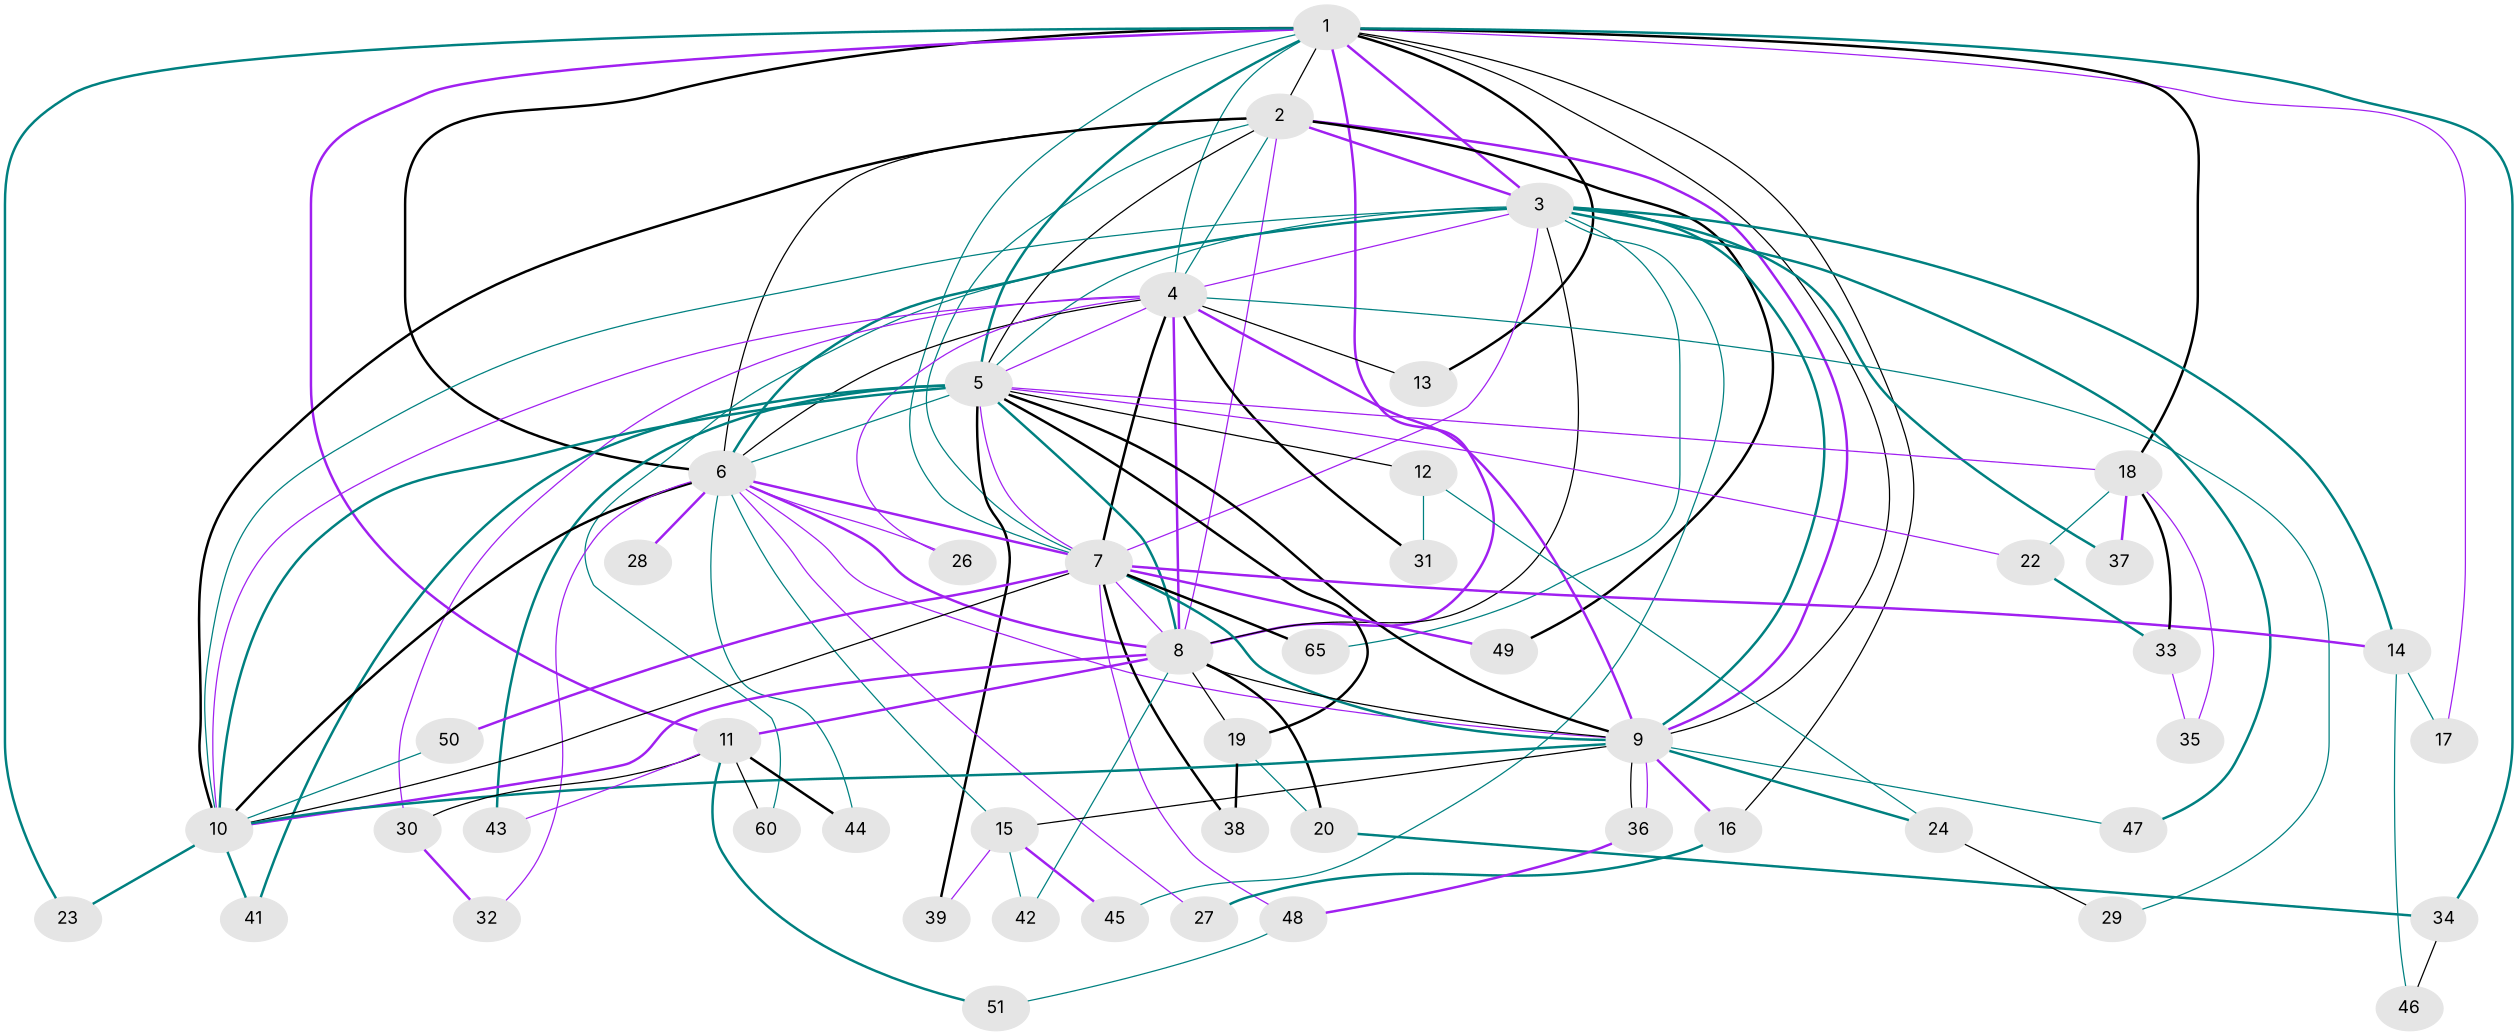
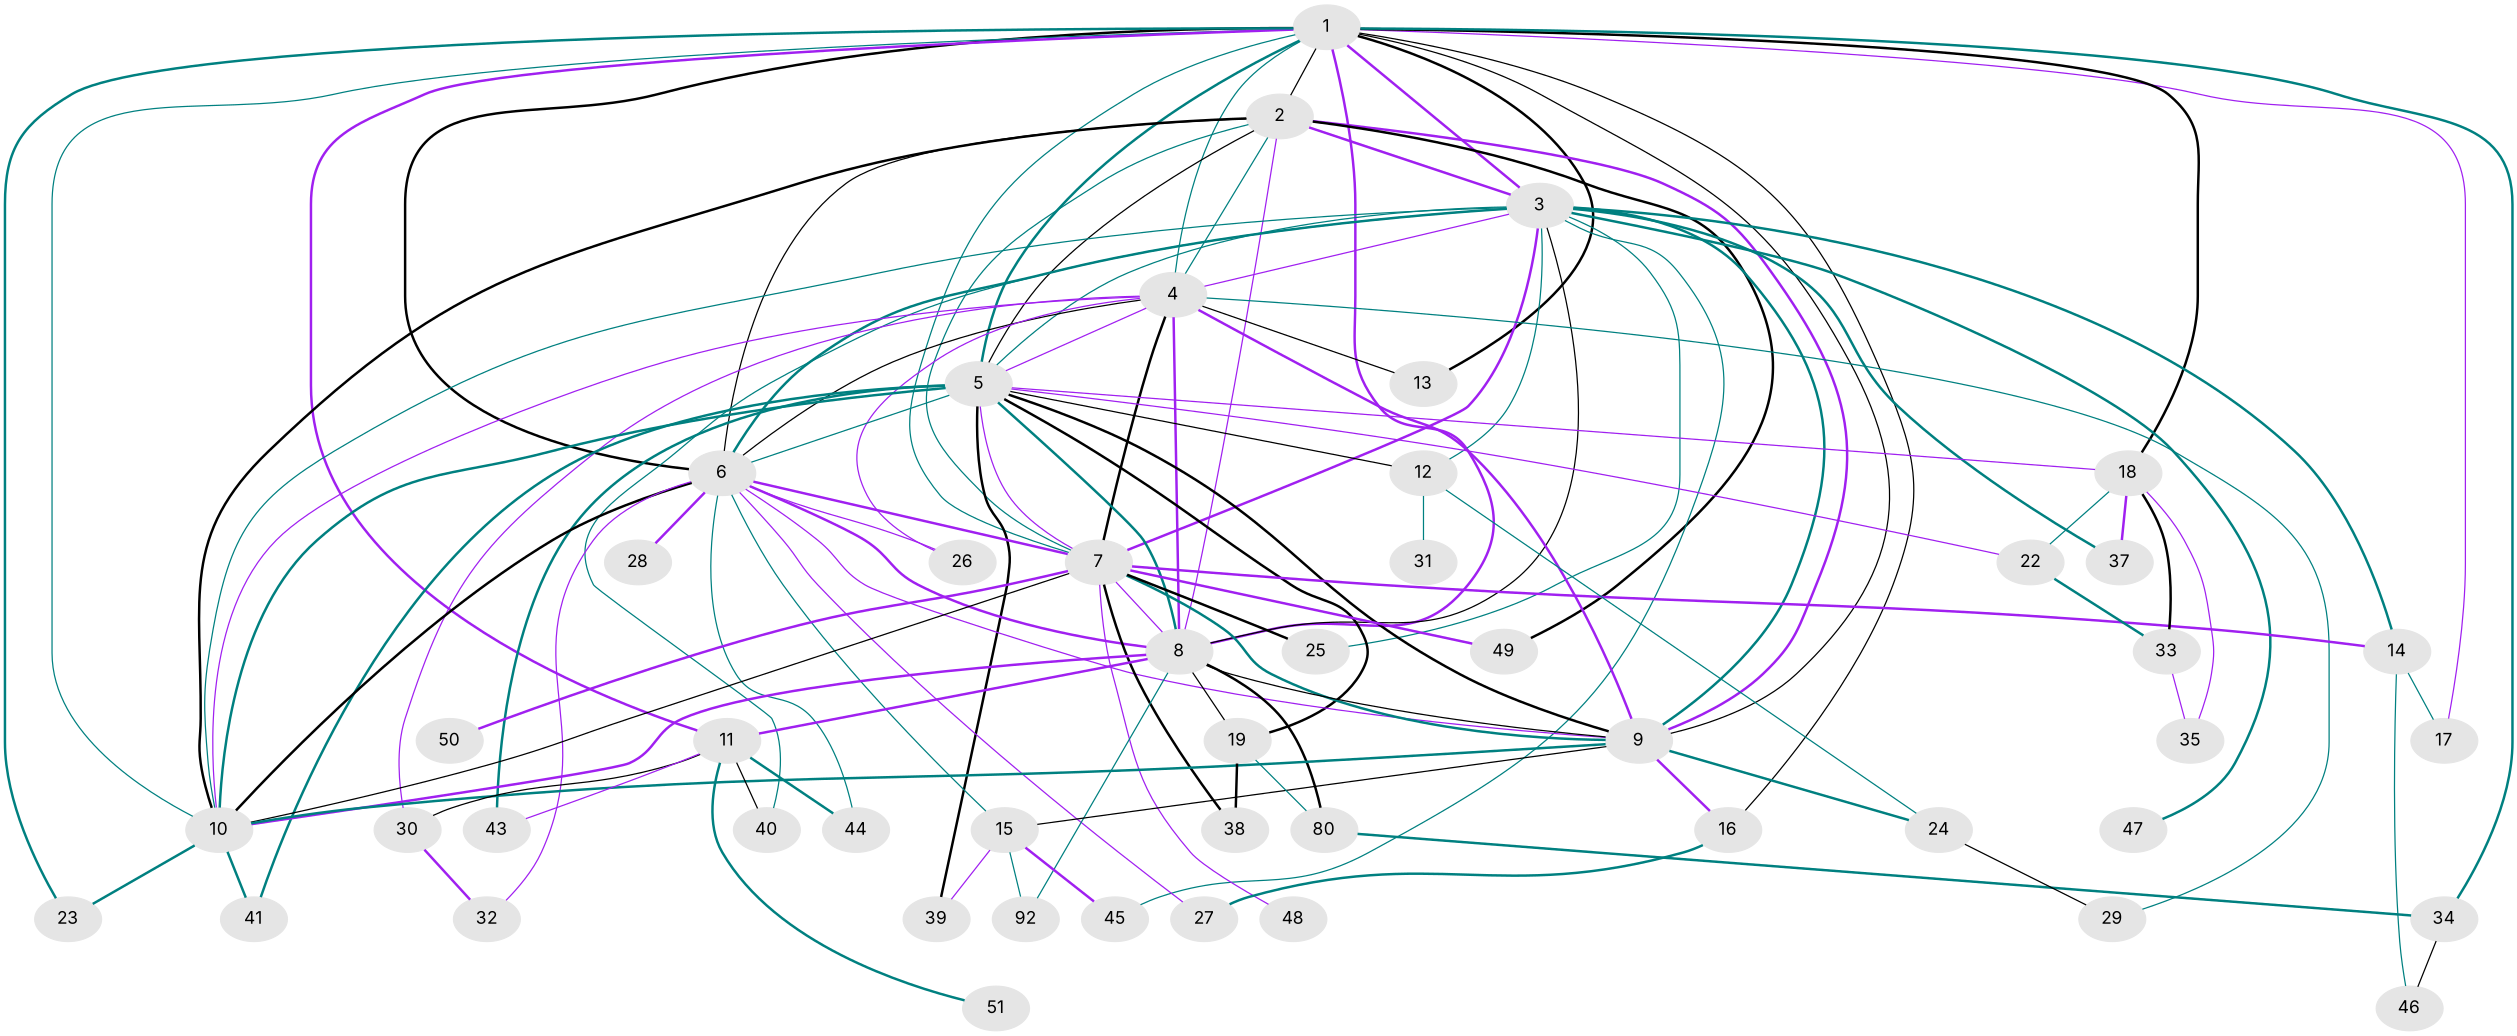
none -> (1529, 359)
(1268, 432) -> none
(1376, 449) -> (1376, 449)
(1316, 652) -> (1316, 652)
(334, 786) -> (309, 98)
(1897, 787) -> none
(796, 788) -> (796, 788)
(767, 830) -> (767, 830)
(1324, 830) -> (1324, 830)
(1639, 830) -> none
(1026, 919) -> (1026, 919)
(1149, 972) -> none
